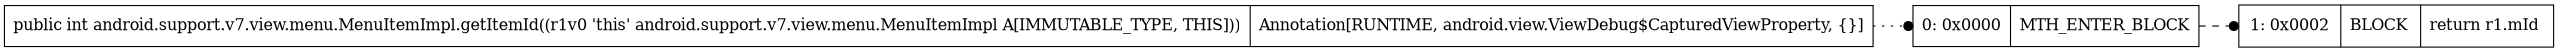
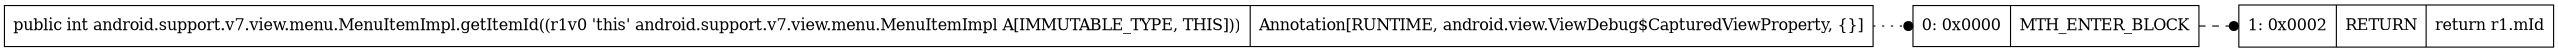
(2378, 25) -> (2381, 25)
